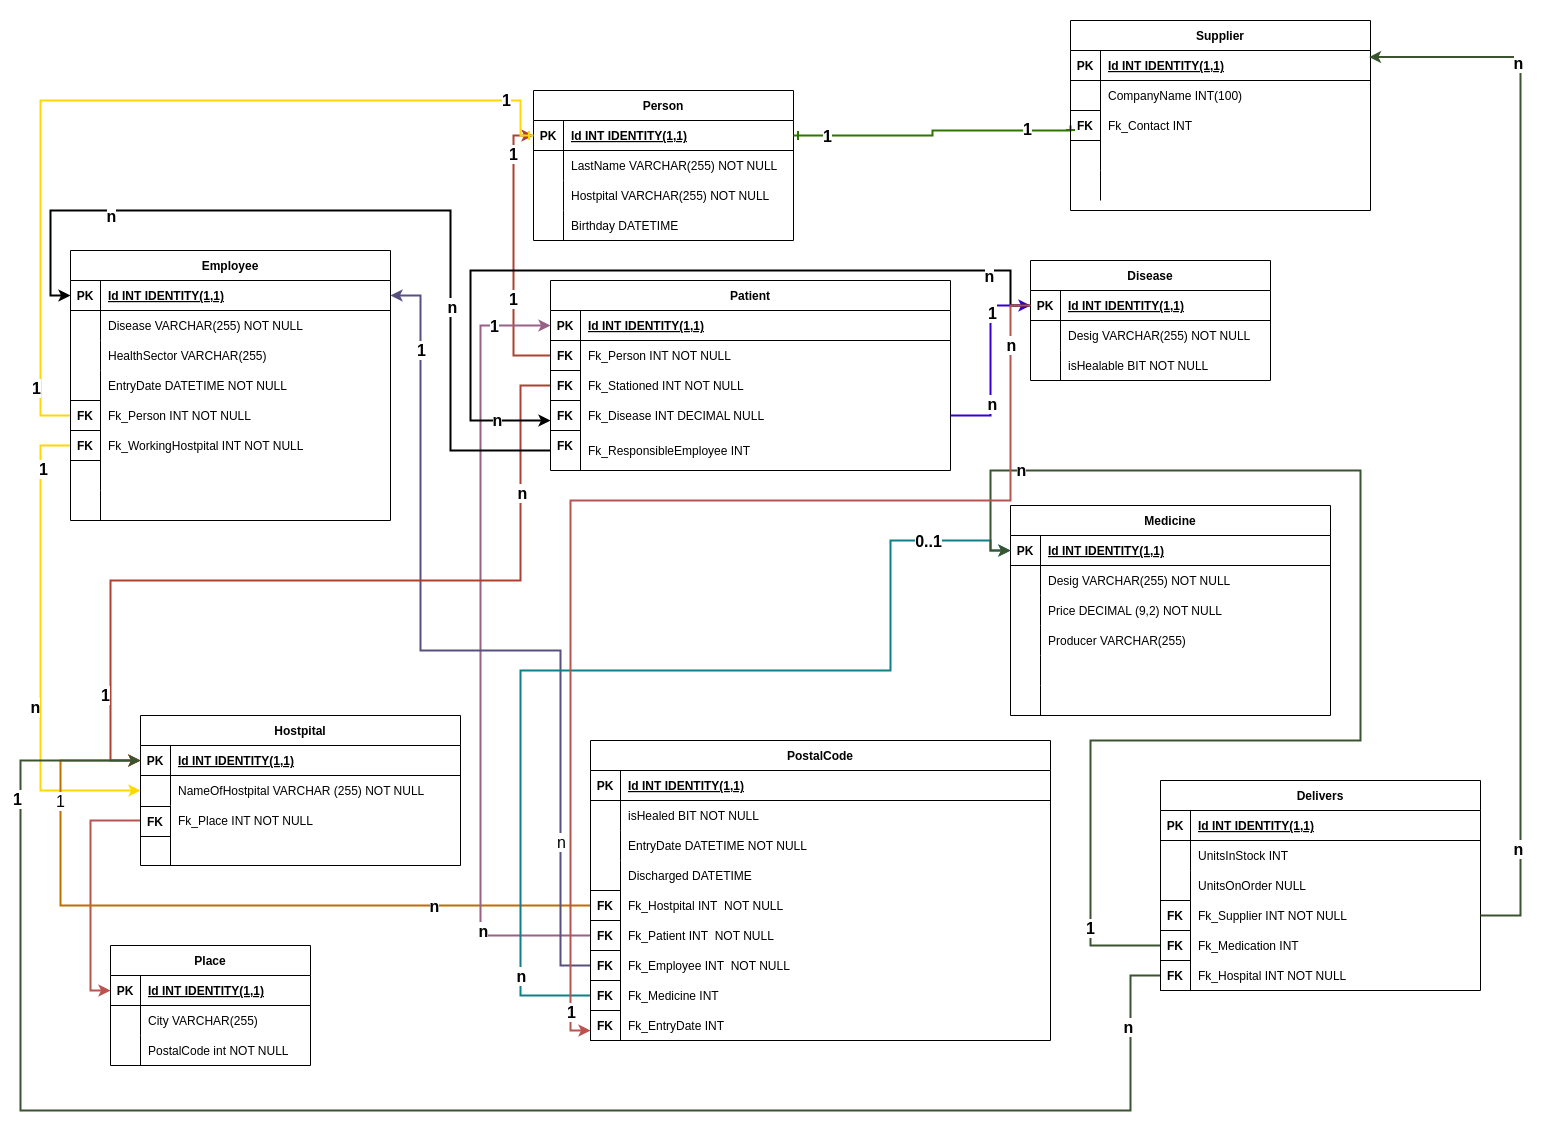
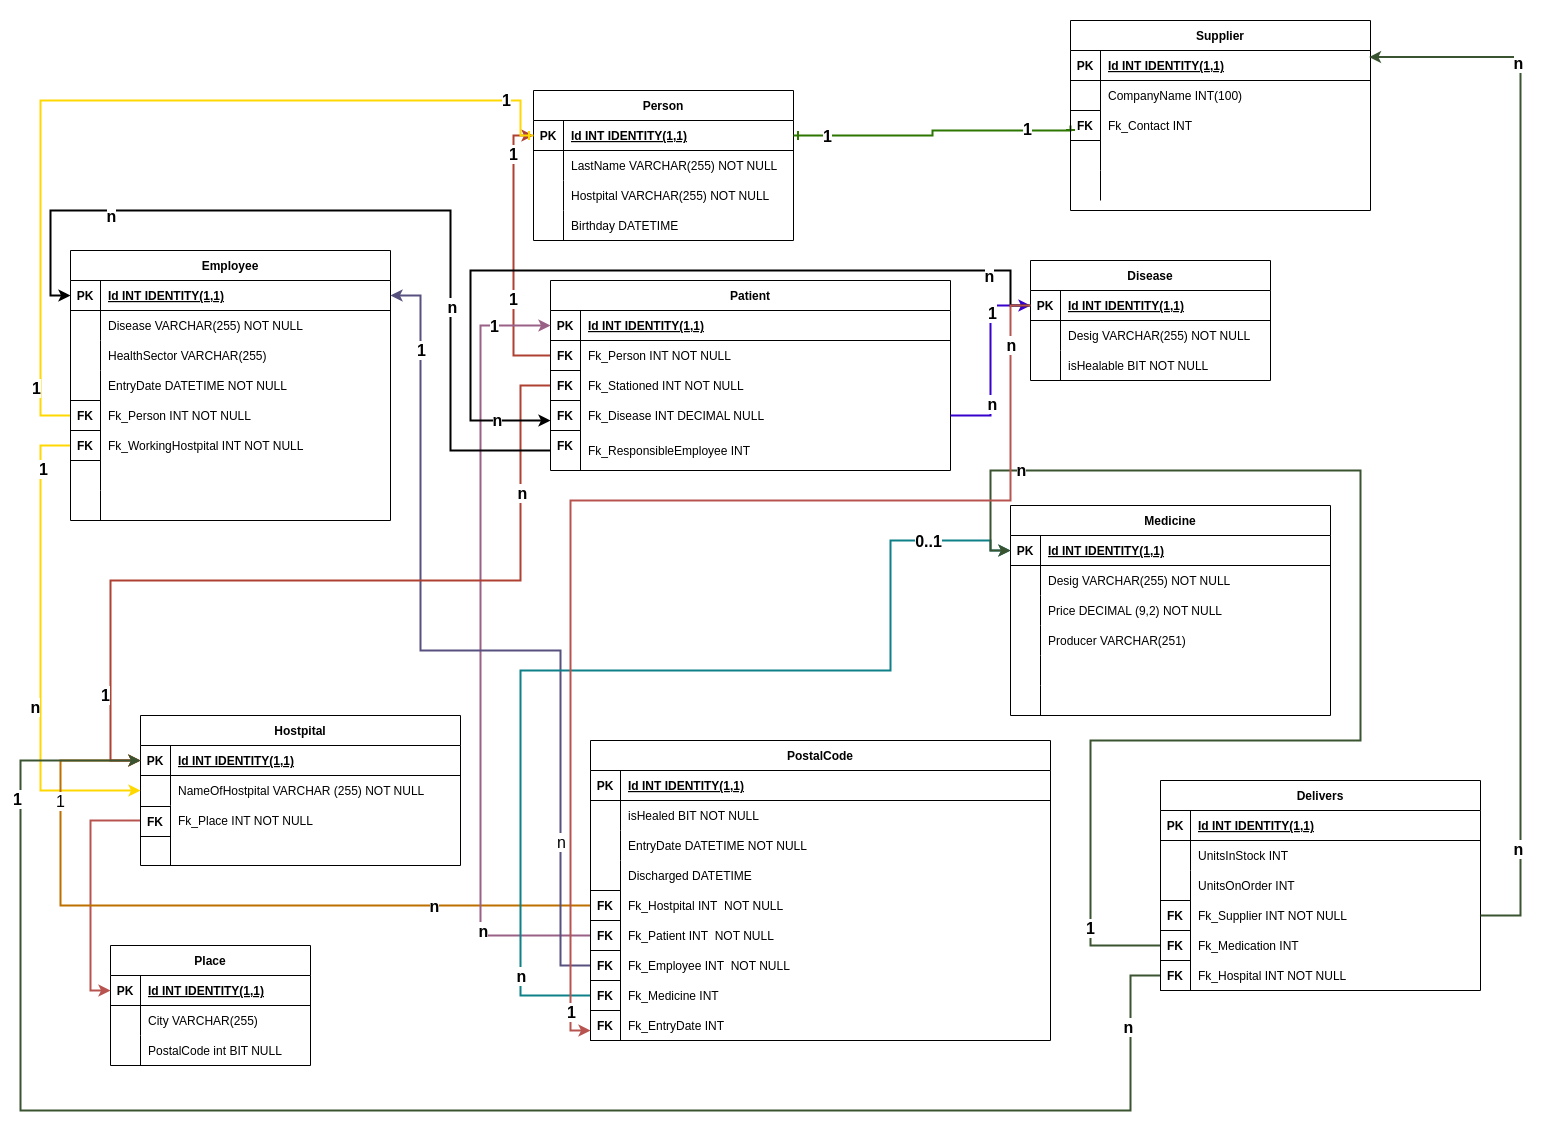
(1117, 641) -> (1117, 641)
(1252, 886) -> (1249, 886)
(217, 1051) -> (217, 1051)
